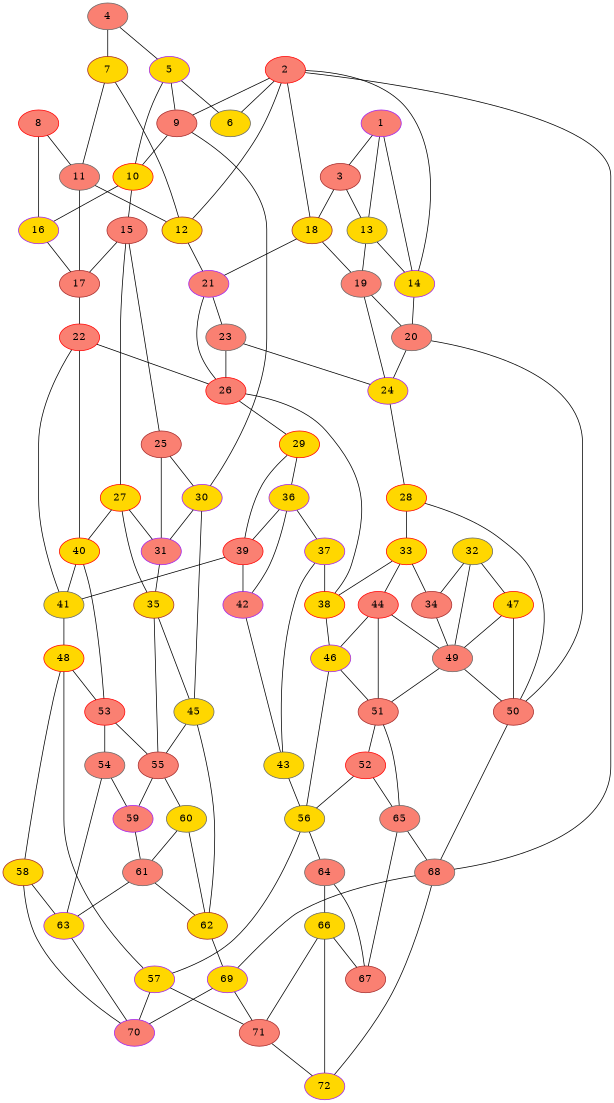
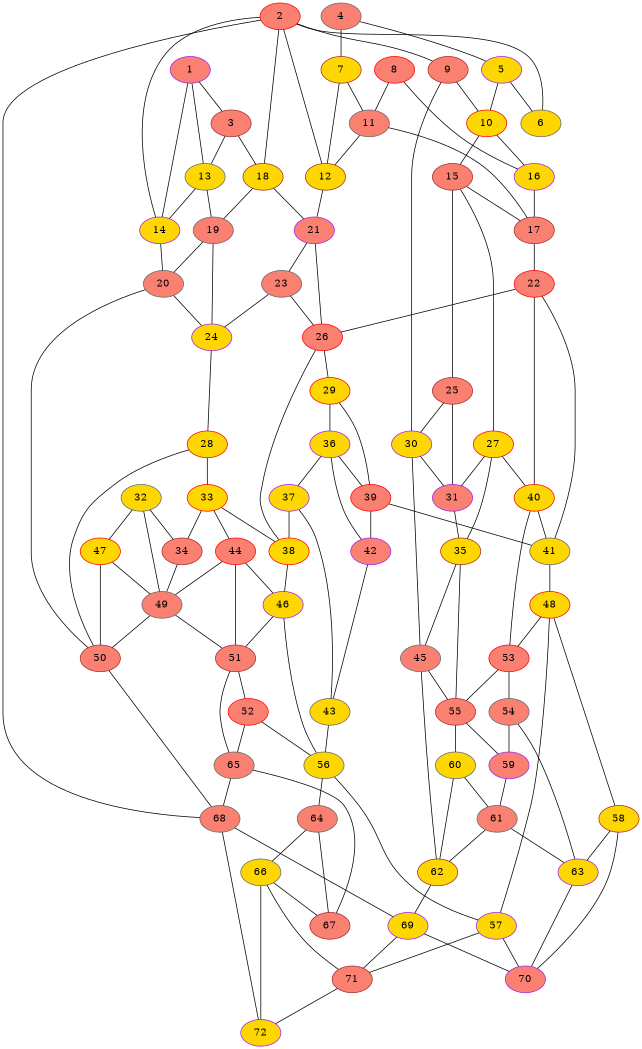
(173, 96) -> none
(194, 712) -> (421, 658)
